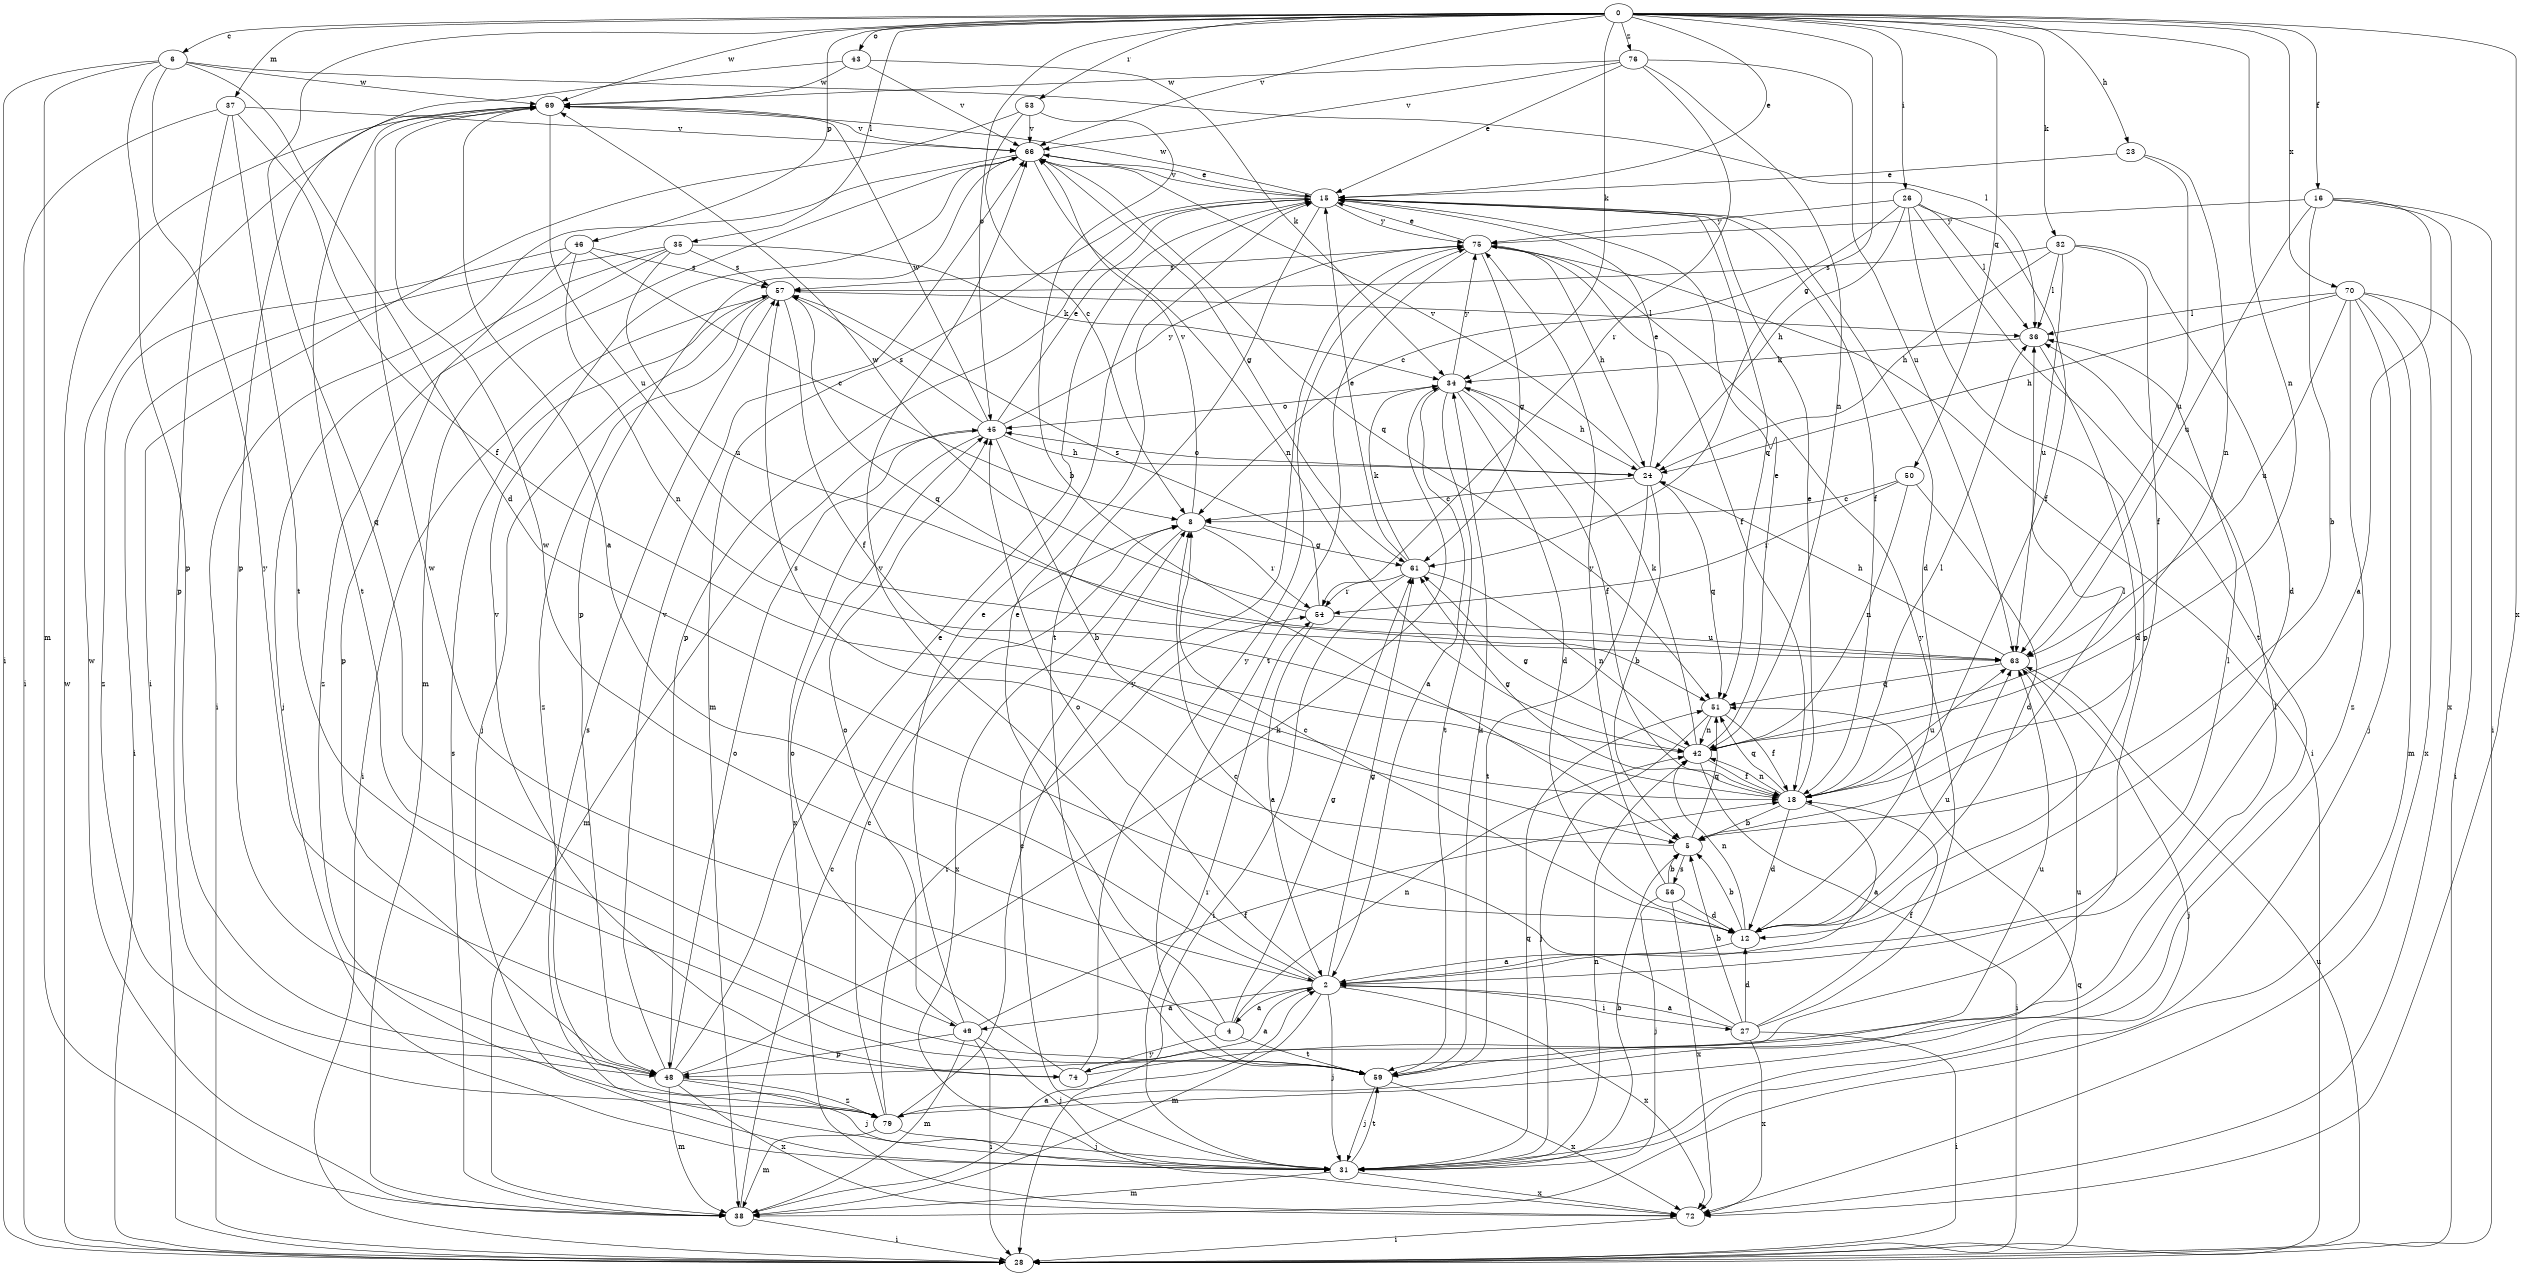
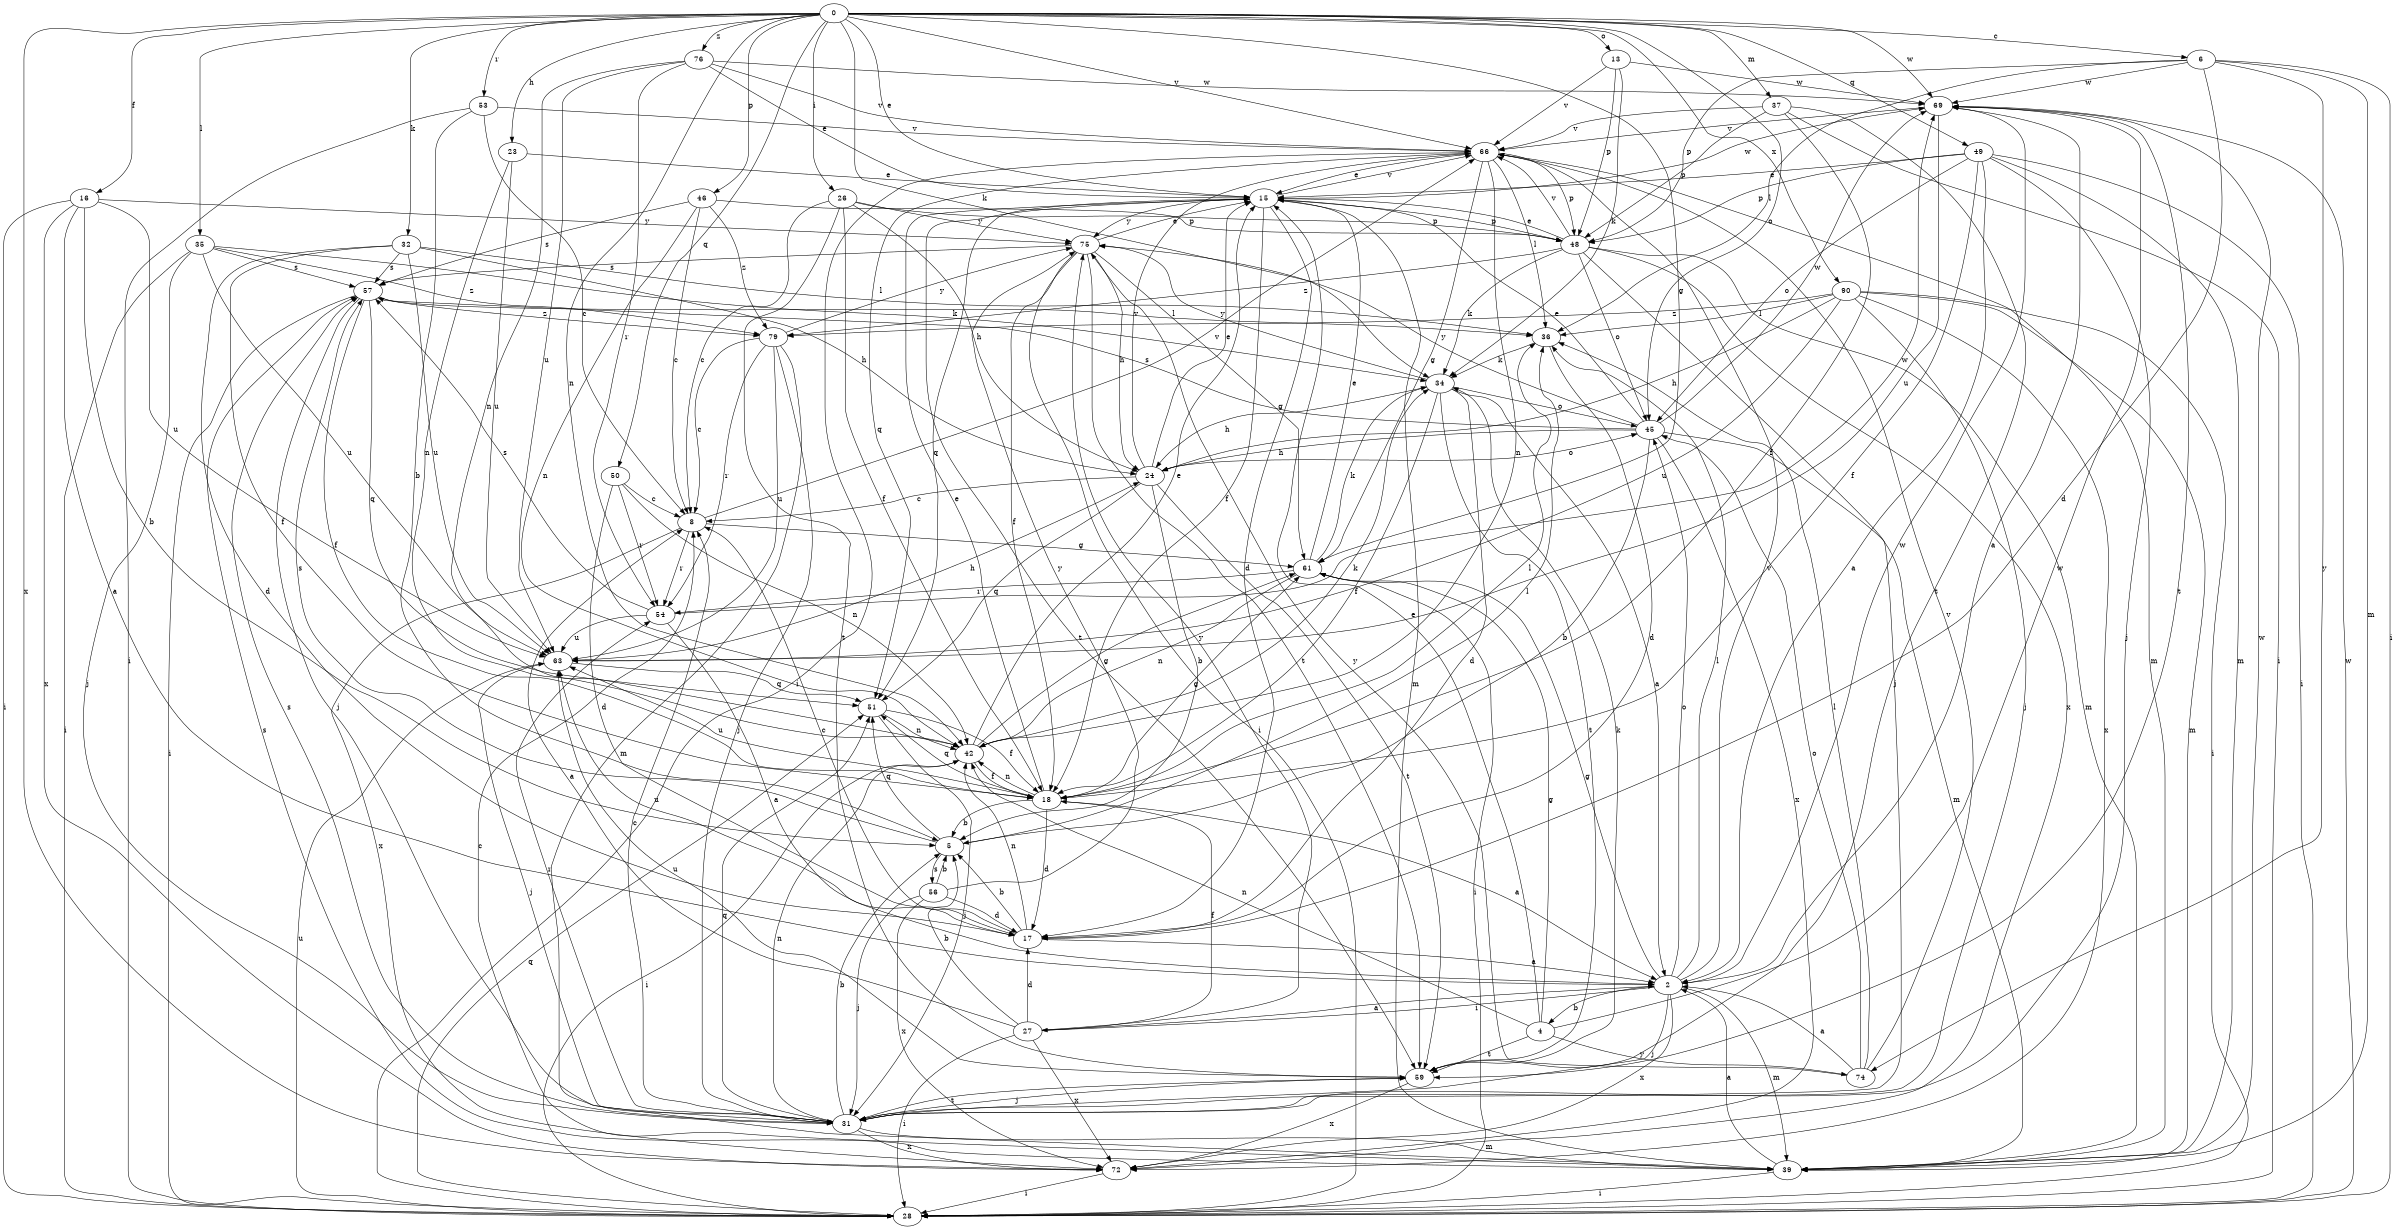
(856, 60) -> (1616, 60)
(1975, 261) -> (1530, 242)
(2350, 291) -> (1846, 291)
(1236, 777) -> (572, 777)
(1745, 939) -> (1028, 939)
(1259, 1008) -> (1576, 1008)
(1141, 1009) -> (1840, 576)
(739, 1217) -> (1787, 1170)
